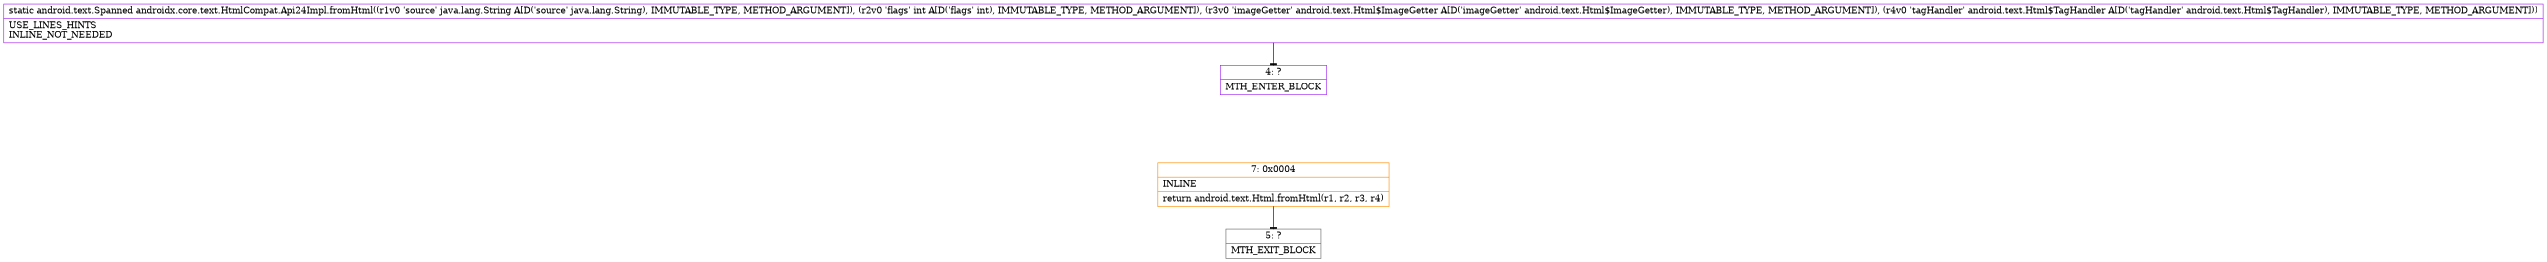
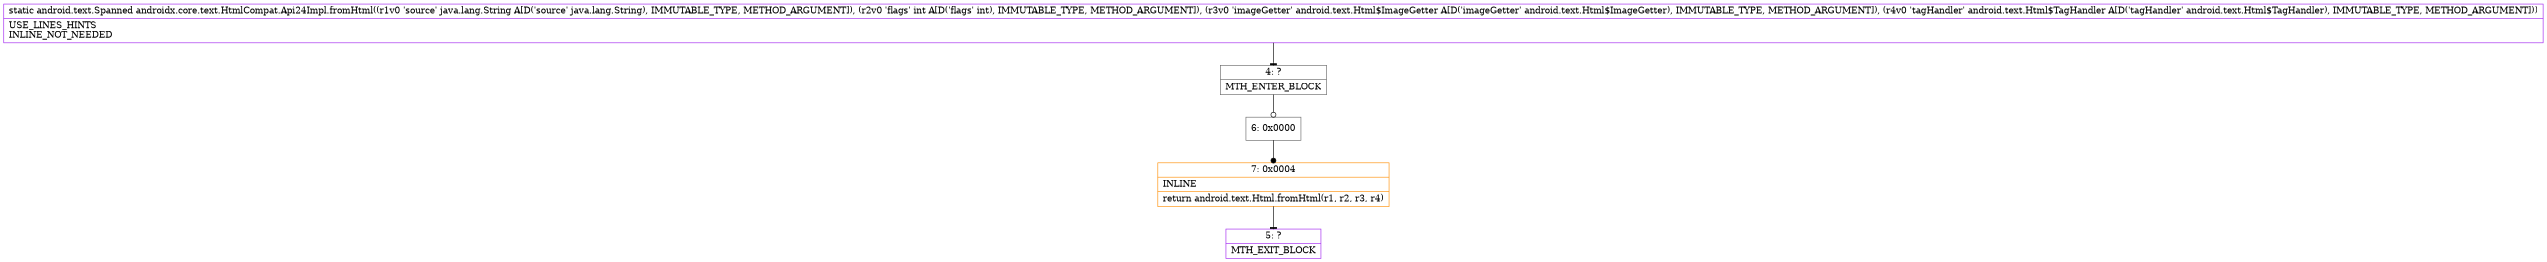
(1273, 80) -> (1273, 80)
none -> (1273, 129)
(1273, 244) -> (1273, 244)
